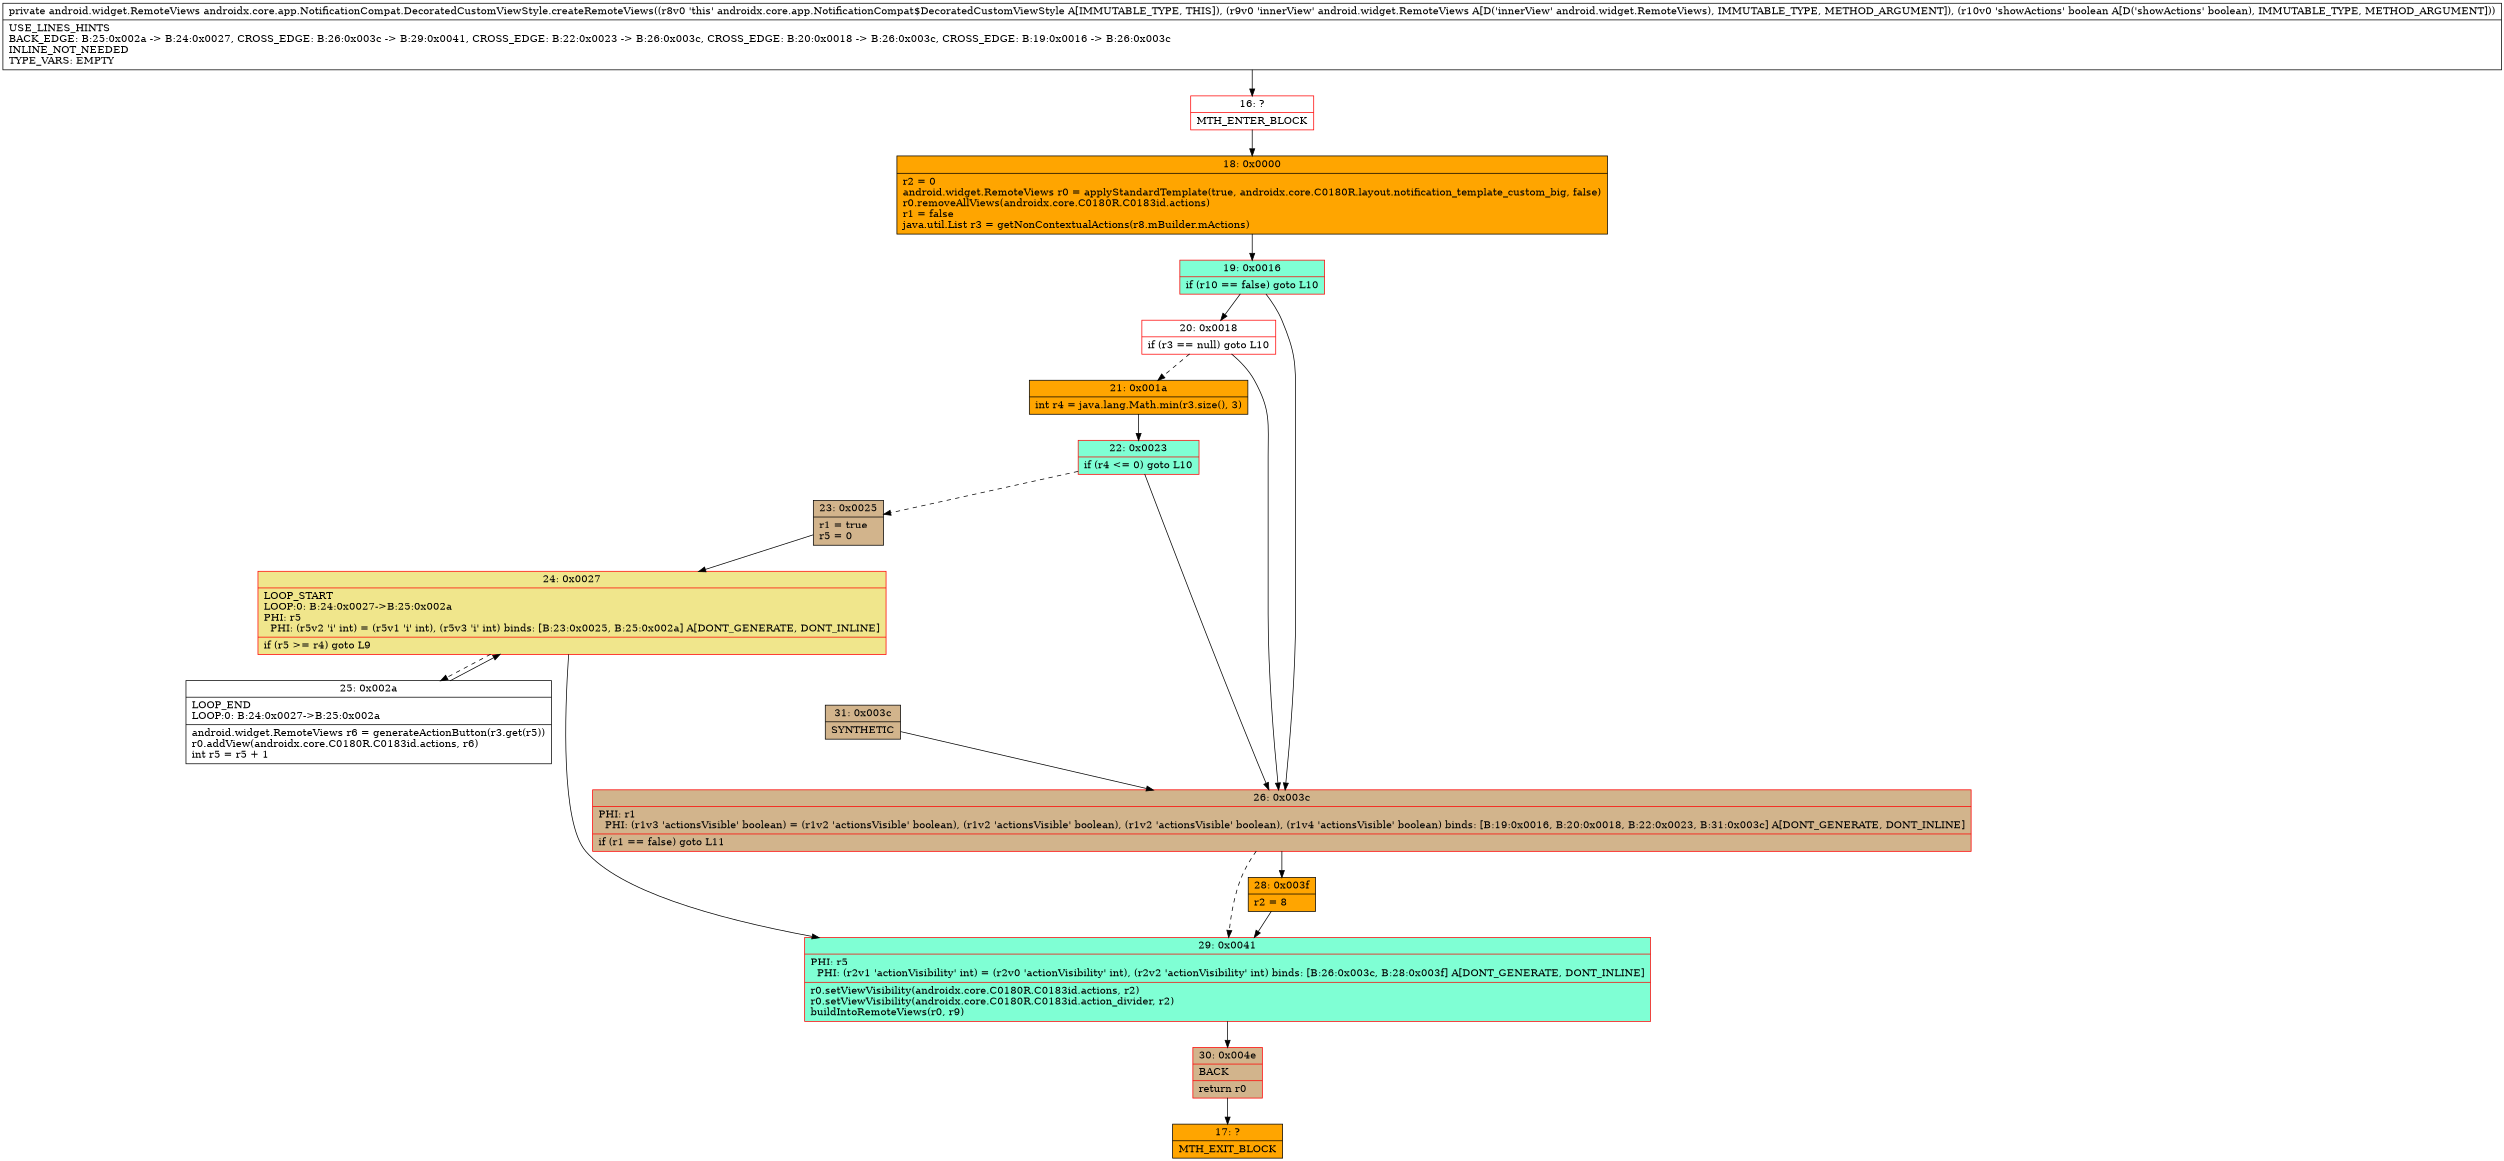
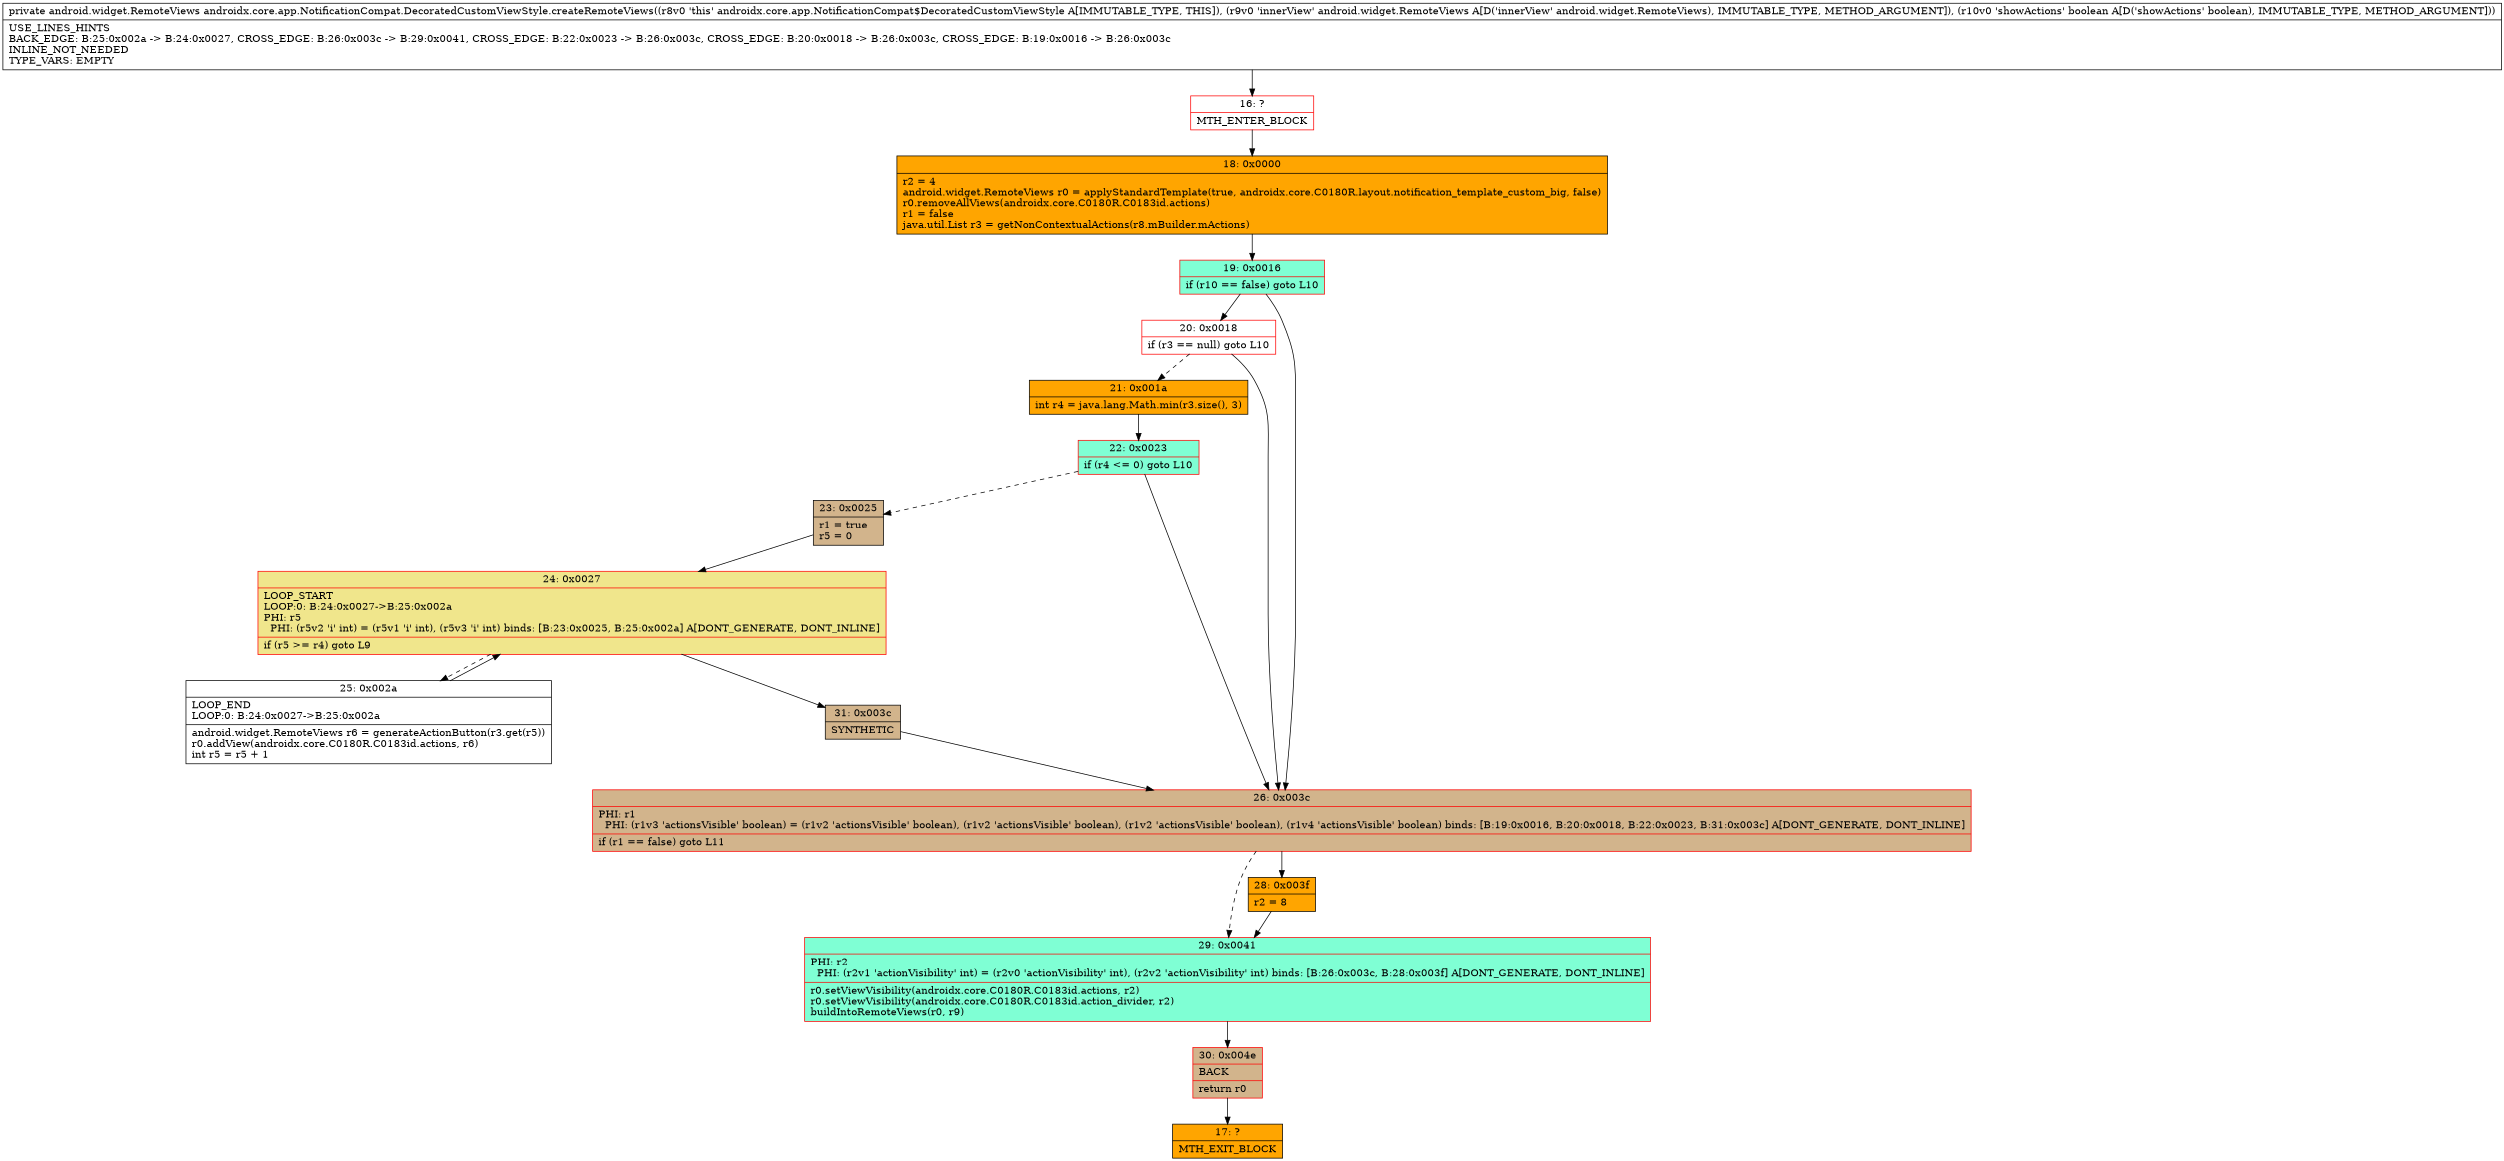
(919, 182) -> (919, 182)
(602, 866) -> (750, 680)
(831, 962) -> (831, 962)
